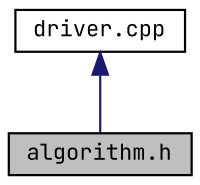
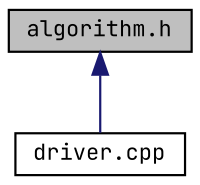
(100, 104) -> (100, 104)
